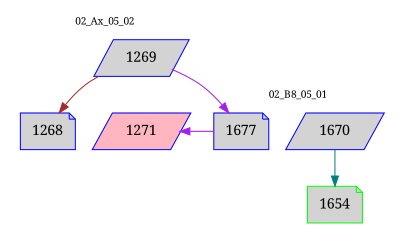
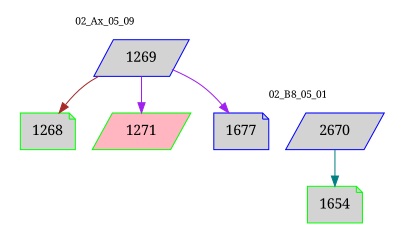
(105, 22) -> (105, 22)
(48, 131) -> (48, 131)
(142, 131) -> (142, 131)
(202, 131) -> (142, 90)
(335, 131) -> (335, 131)
